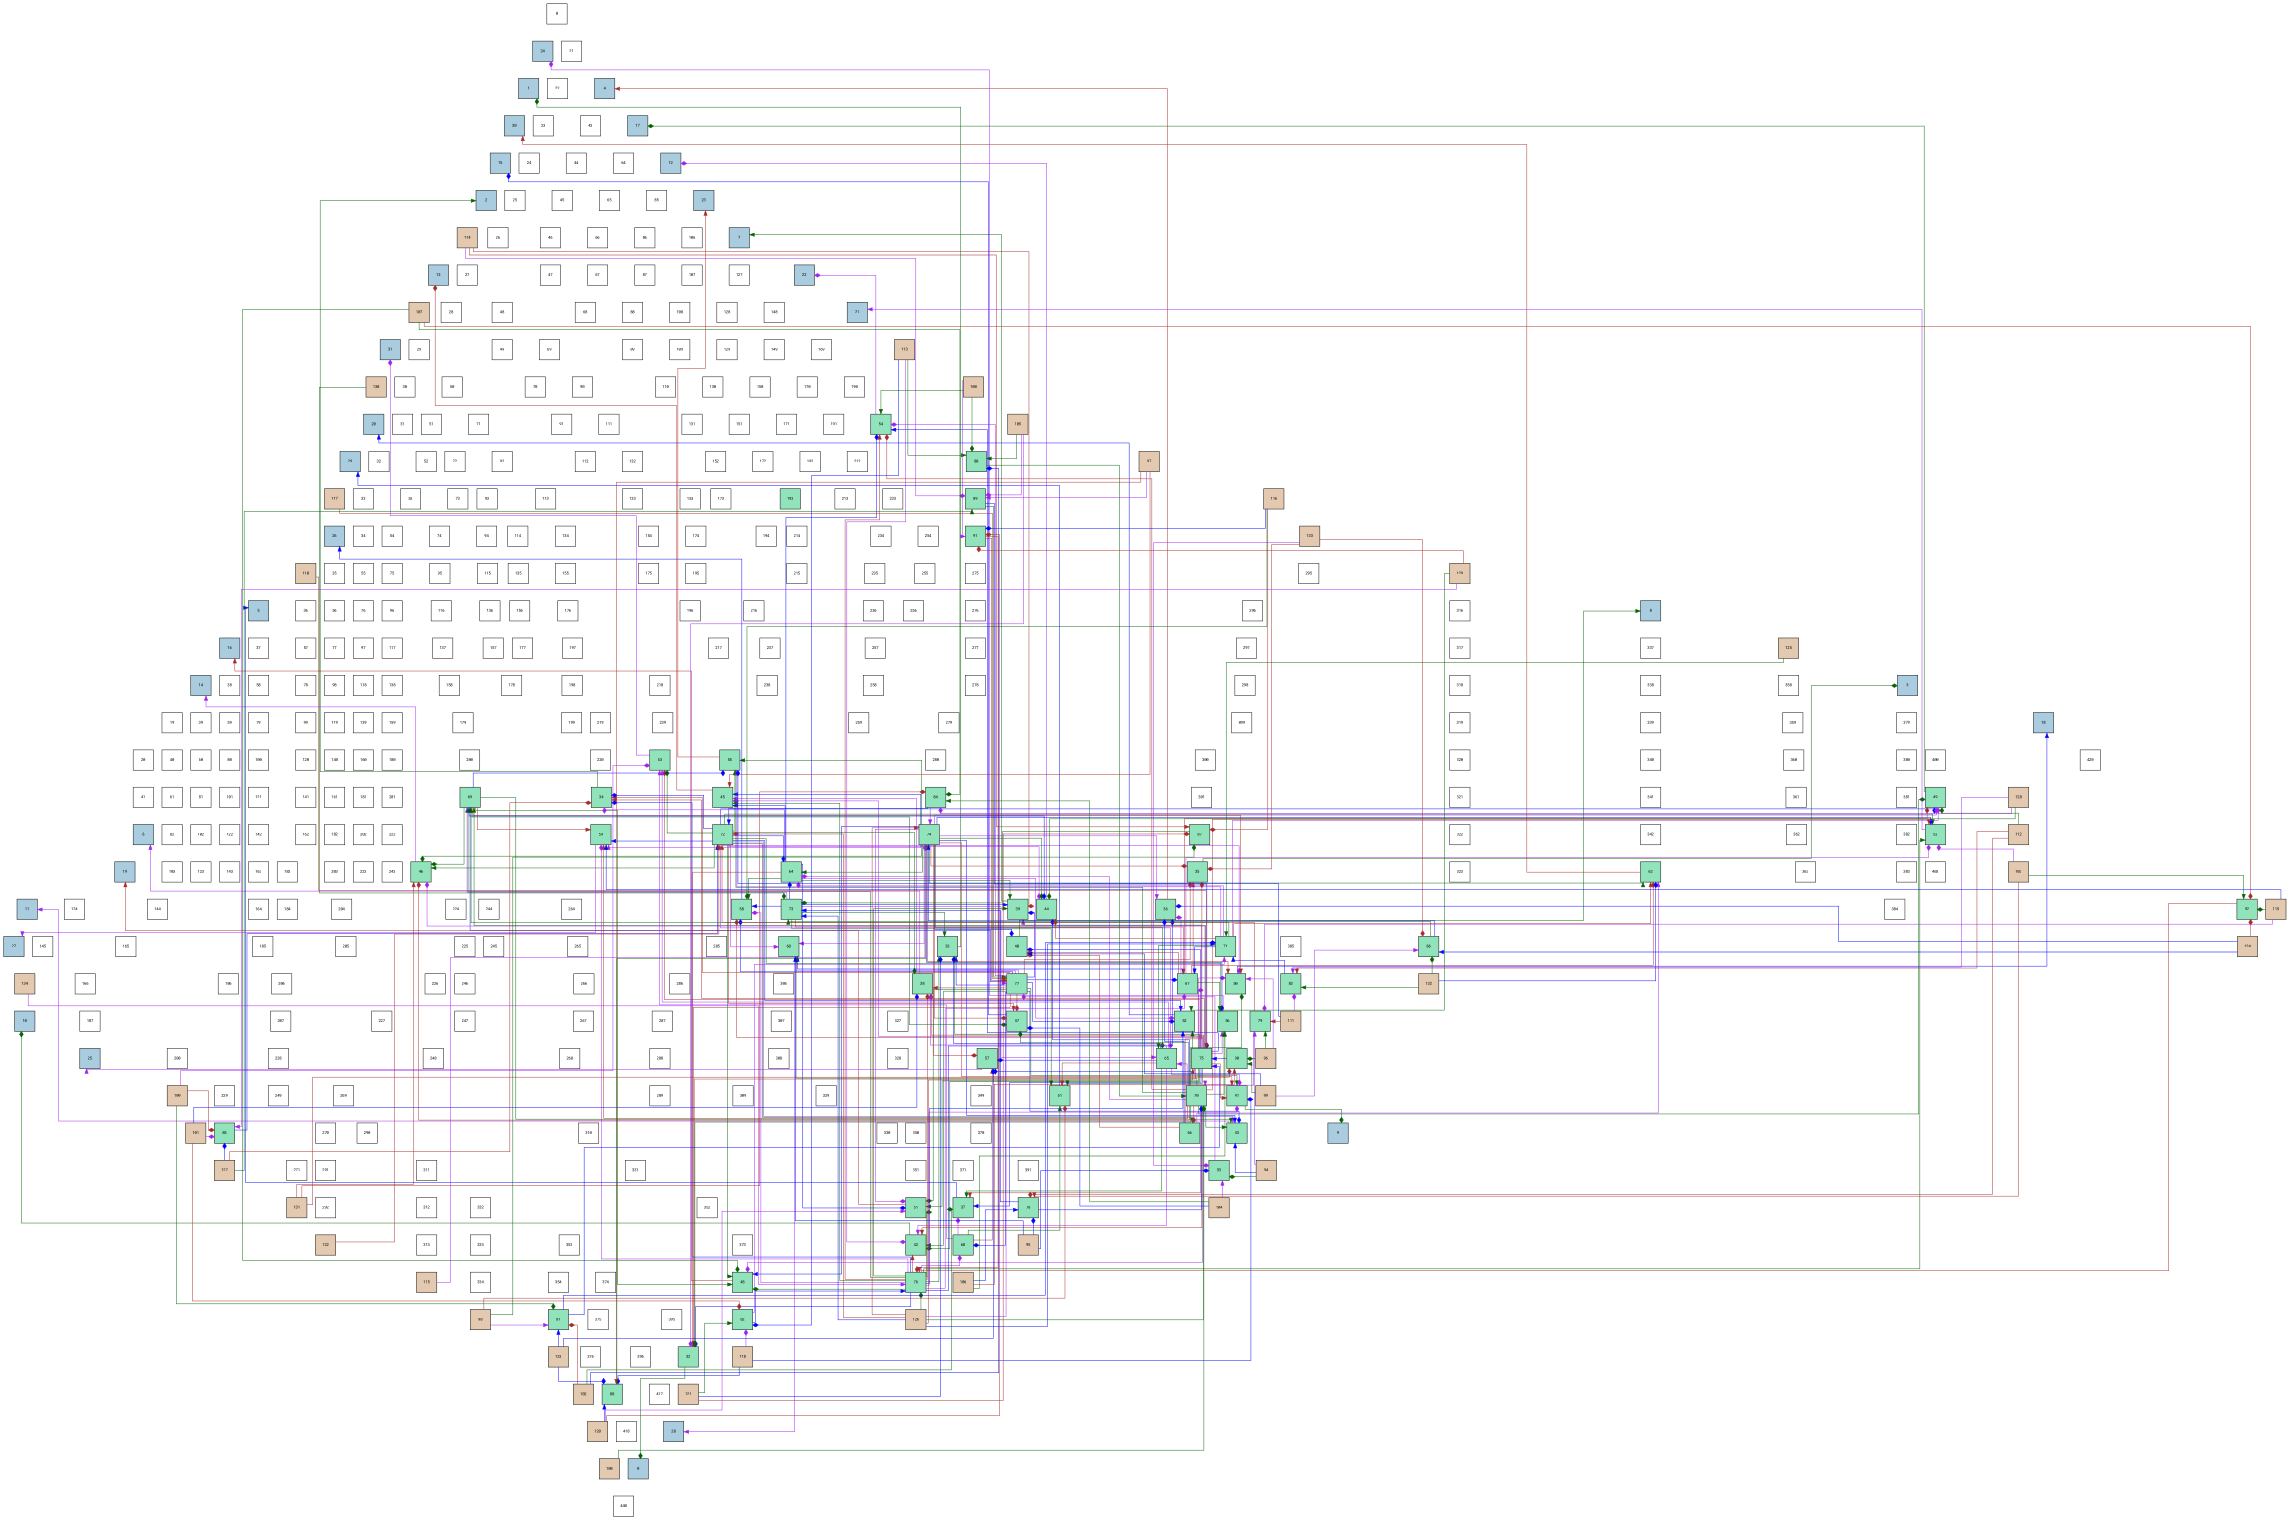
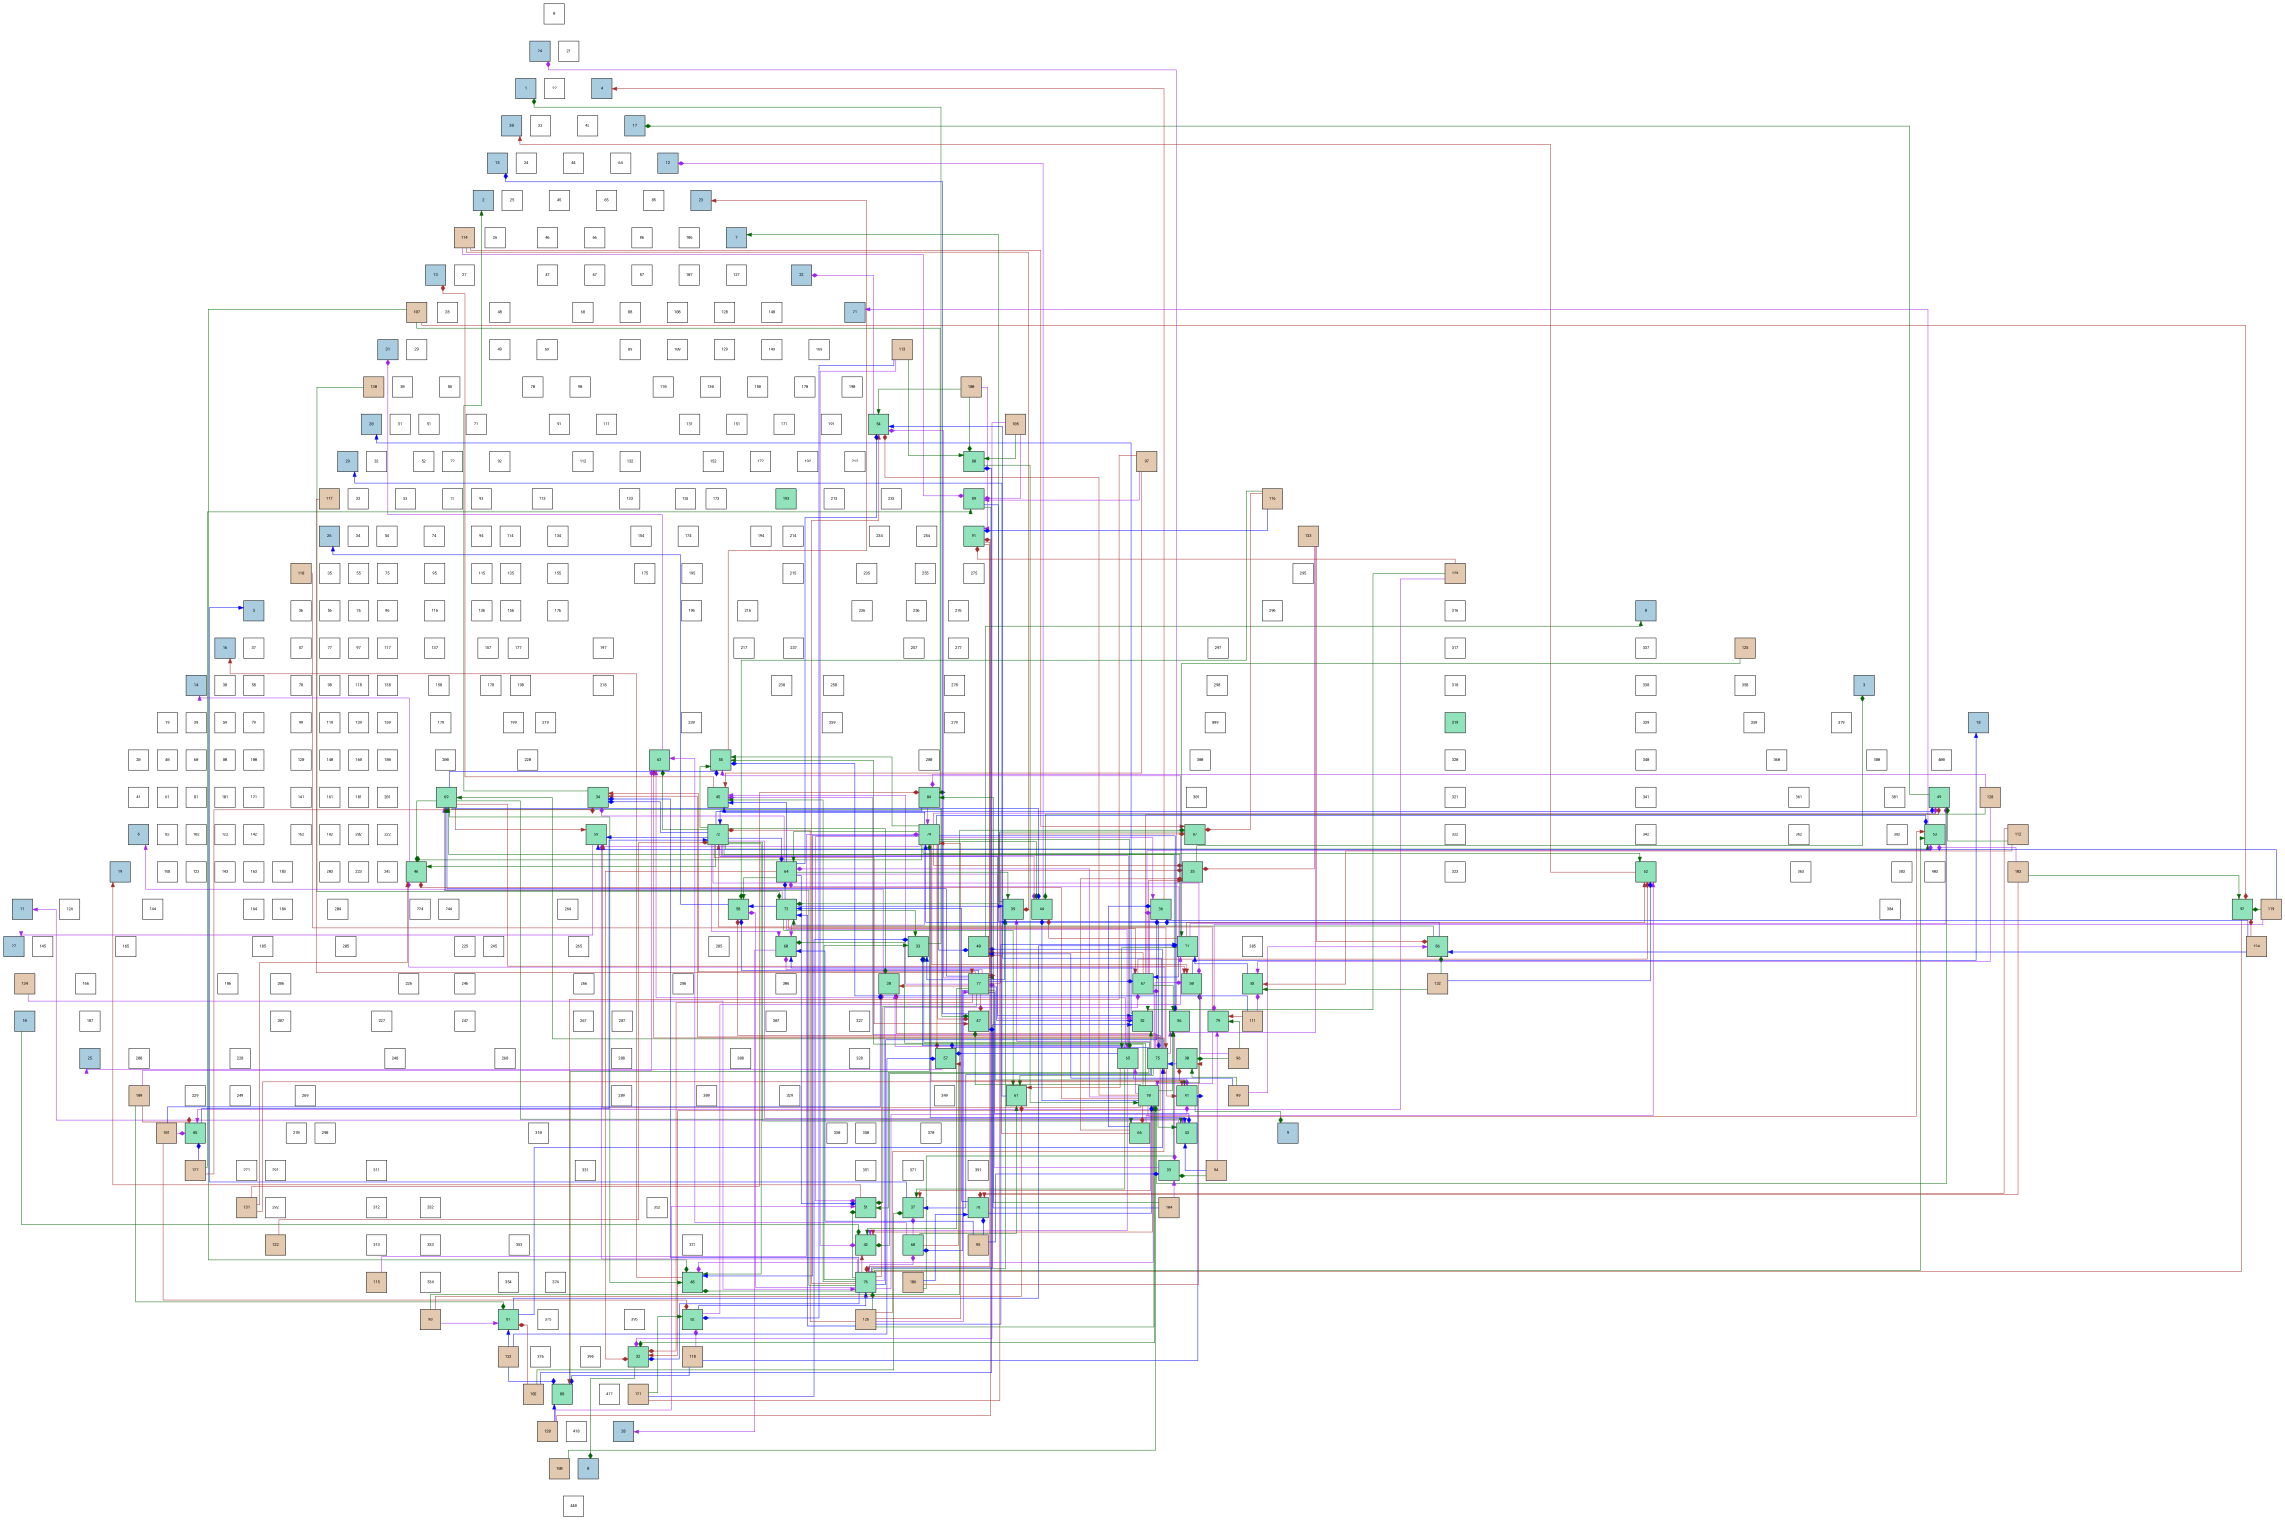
(1460, 723) -> (1455, 723)
(2090, 760) -> none
(379, 1223) -> (346, 1224)
